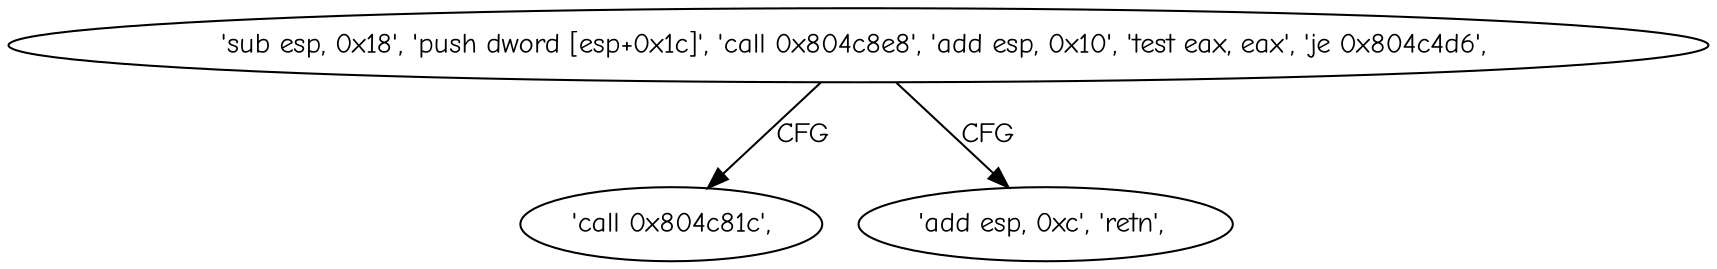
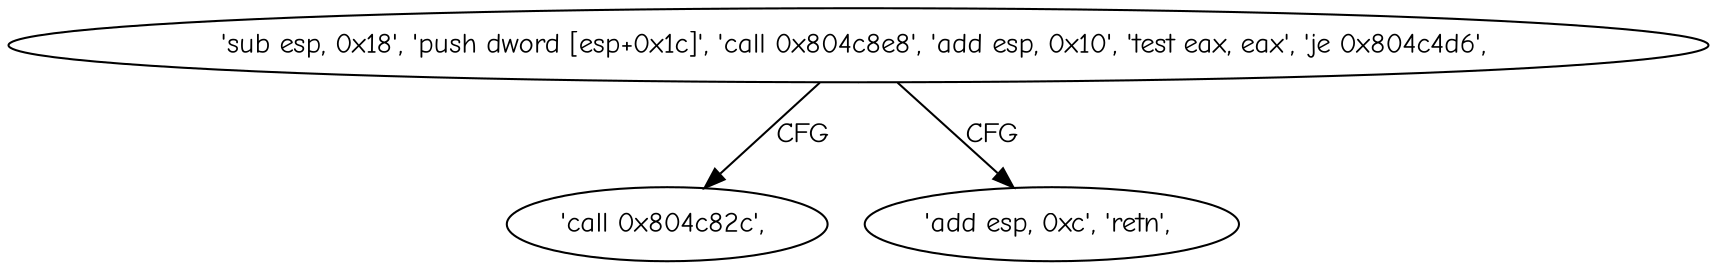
(671, 224) -> (667, 224)
